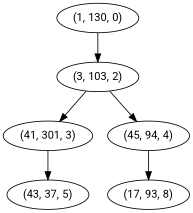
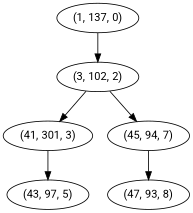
(98, 18) -> (98, 18)
(98, 77) -> (98, 77)
(149, 136) -> (149, 136)
(48, 195) -> (48, 195)
(149, 195) -> (149, 195)
